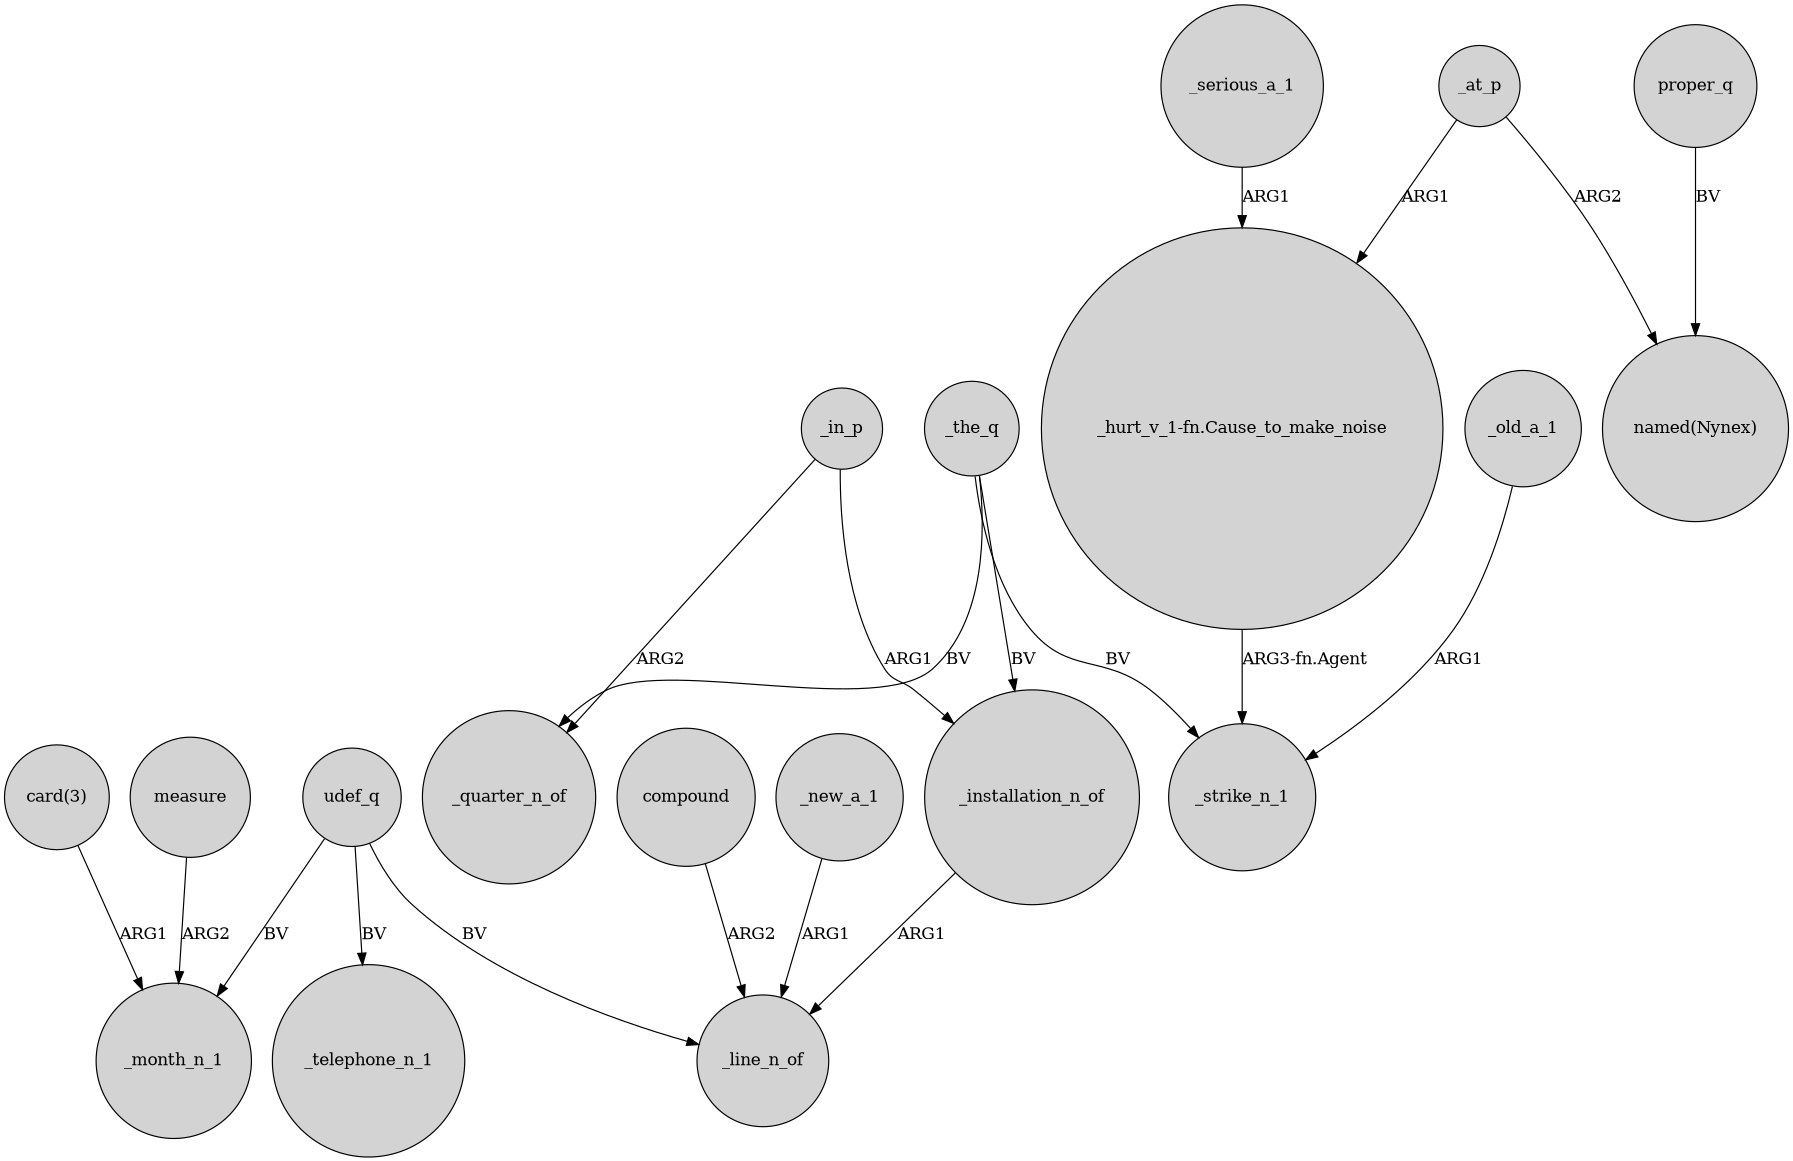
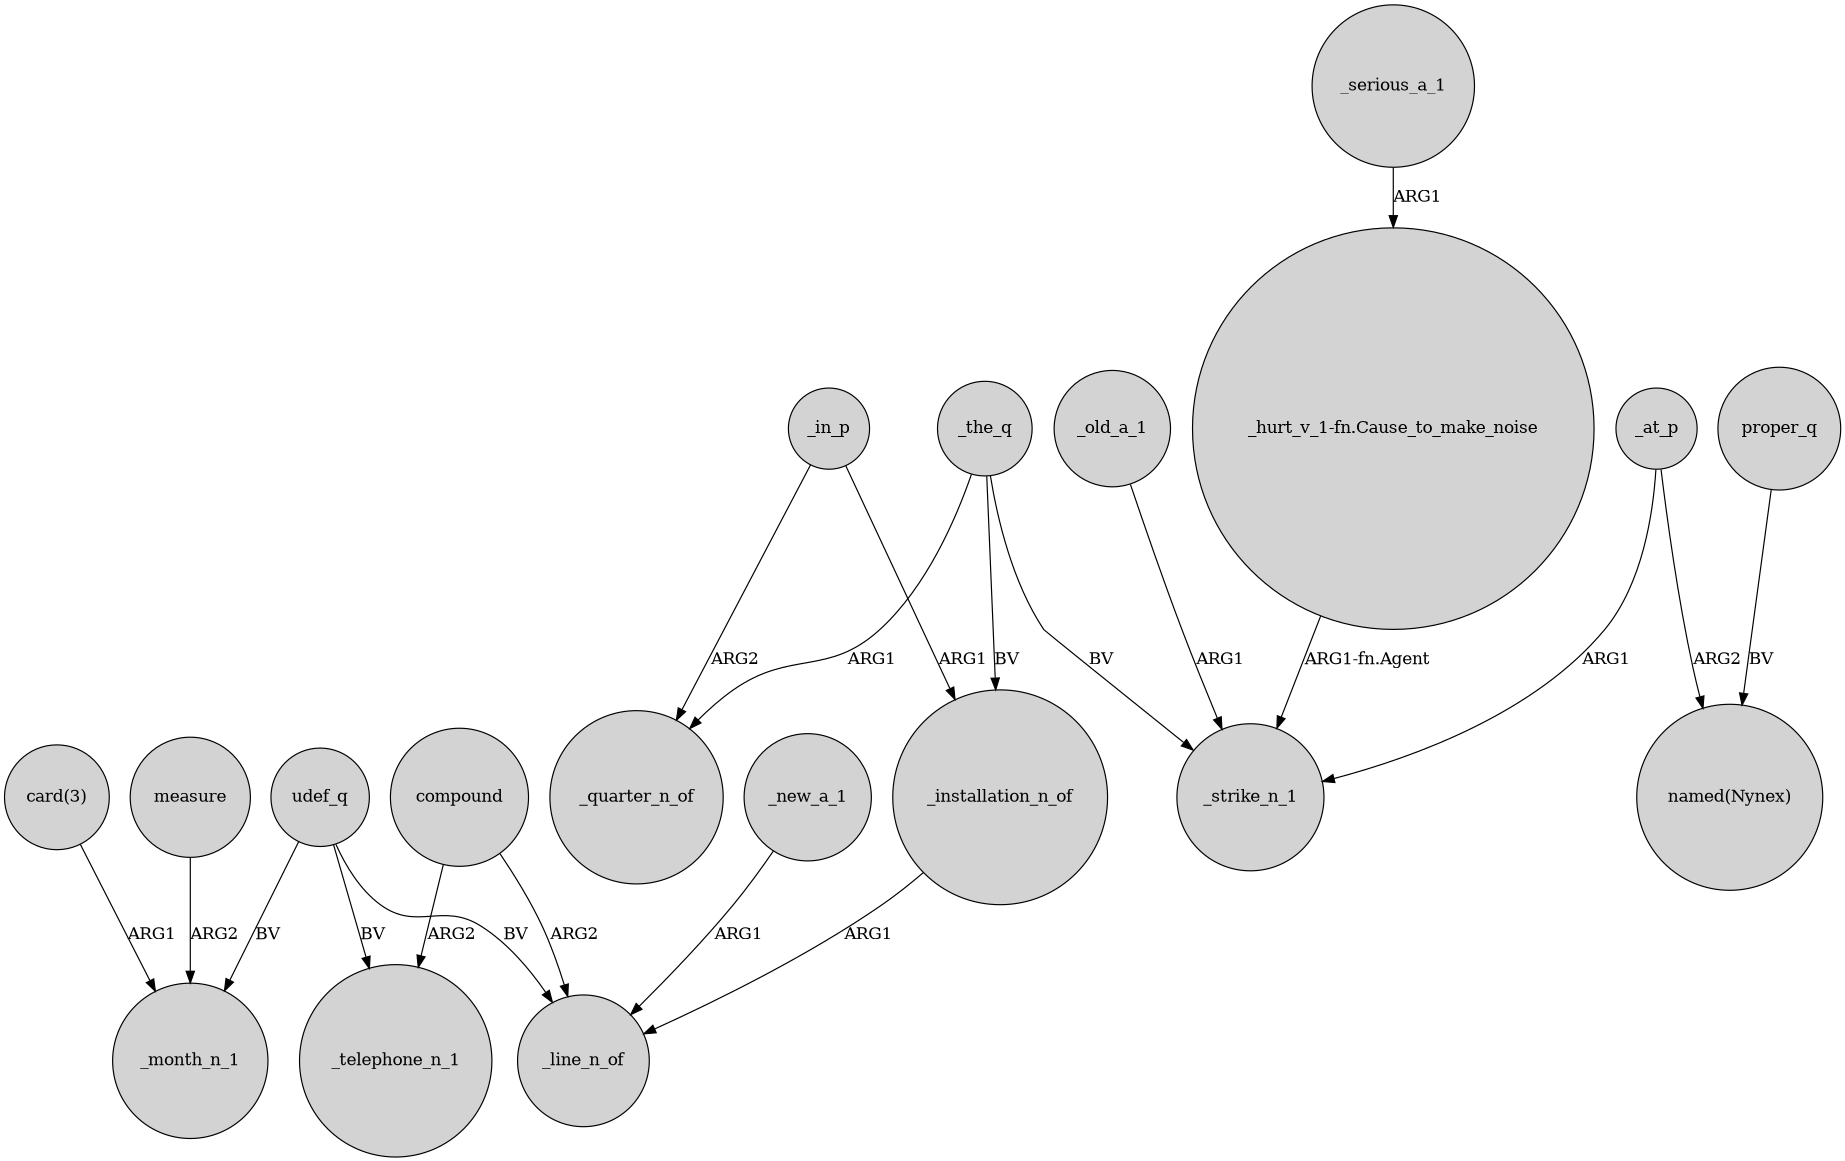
(1410, 187) -> (1553, 678)
(958, 660) -> (872, 660)
(1305, 660) -> (1367, 660)
none -> (433, 908)
